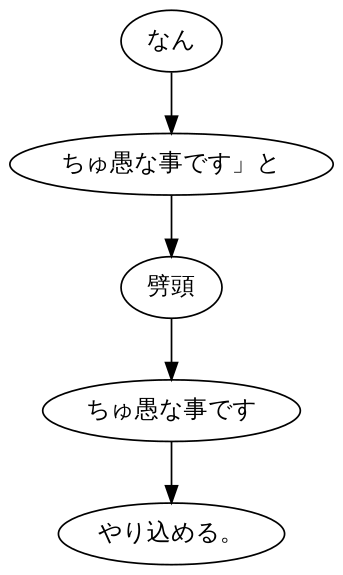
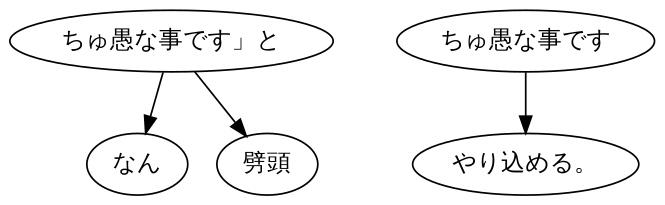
(172, 94) -> (157, 95)
(172, 341) -> none
